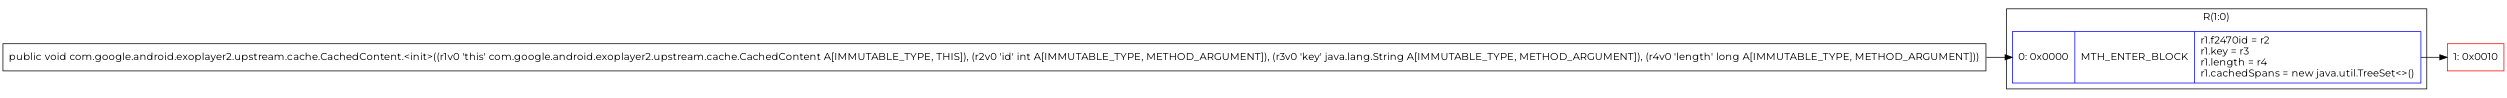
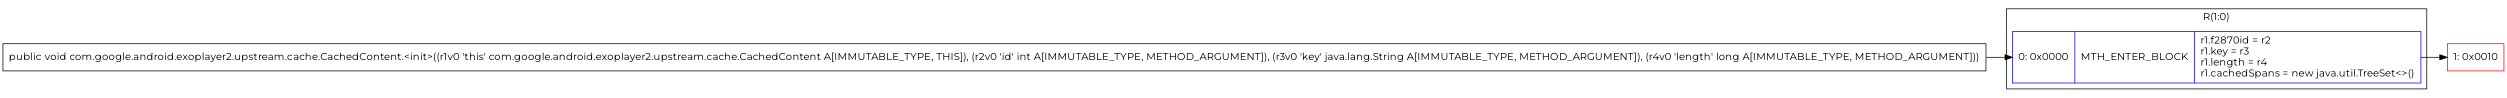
(2235, 40) -> (2236, 40)
